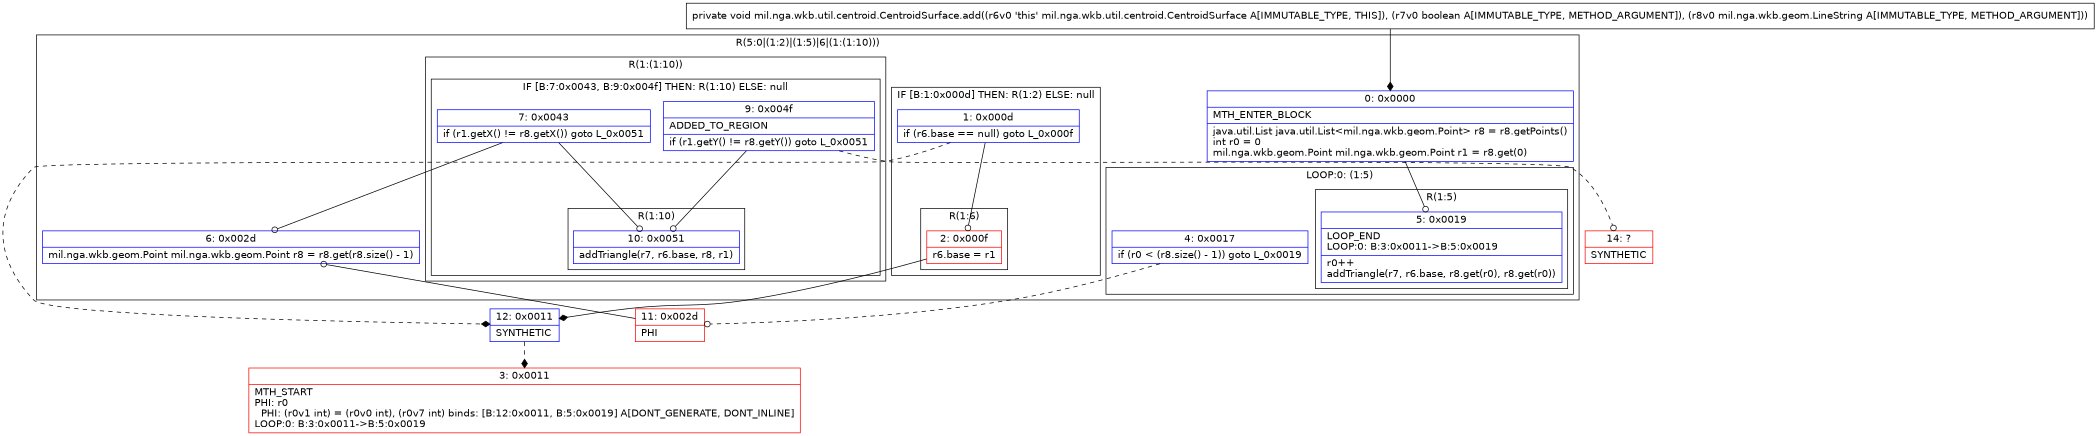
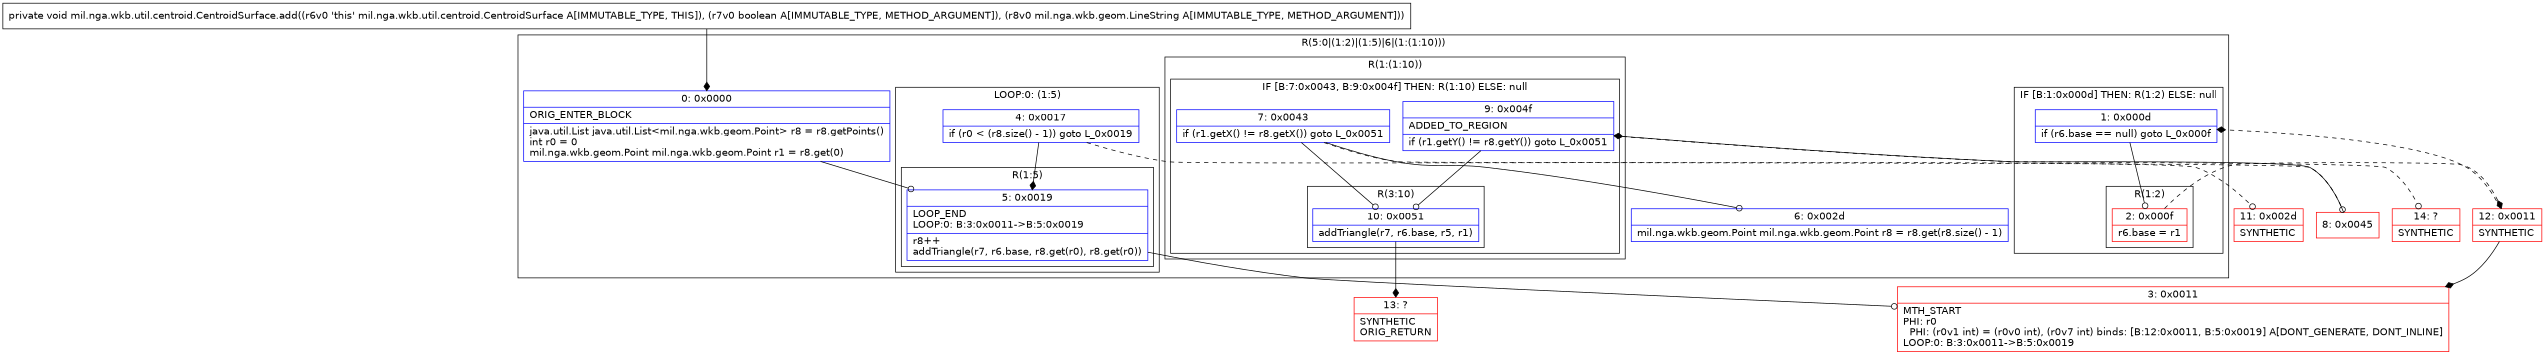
(1262, 115) -> (581, 115)
none -> (1036, 162)
(194, 163) -> (2375, 143)
(656, 217) -> (1396, 195)
(964, 217) -> (2150, 195)
none -> (2348, 225)
(656, 255) -> (1396, 233)
(1341, 263) -> (927, 241)
none -> (1519, 289)
(481, 292) -> none
(776, 295) -> (2387, 163)
none -> (1396, 319)
(525, 325) -> (2507, 225)
(650, 333) -> (2268, 233)
(525, 350) -> (2480, 267)
